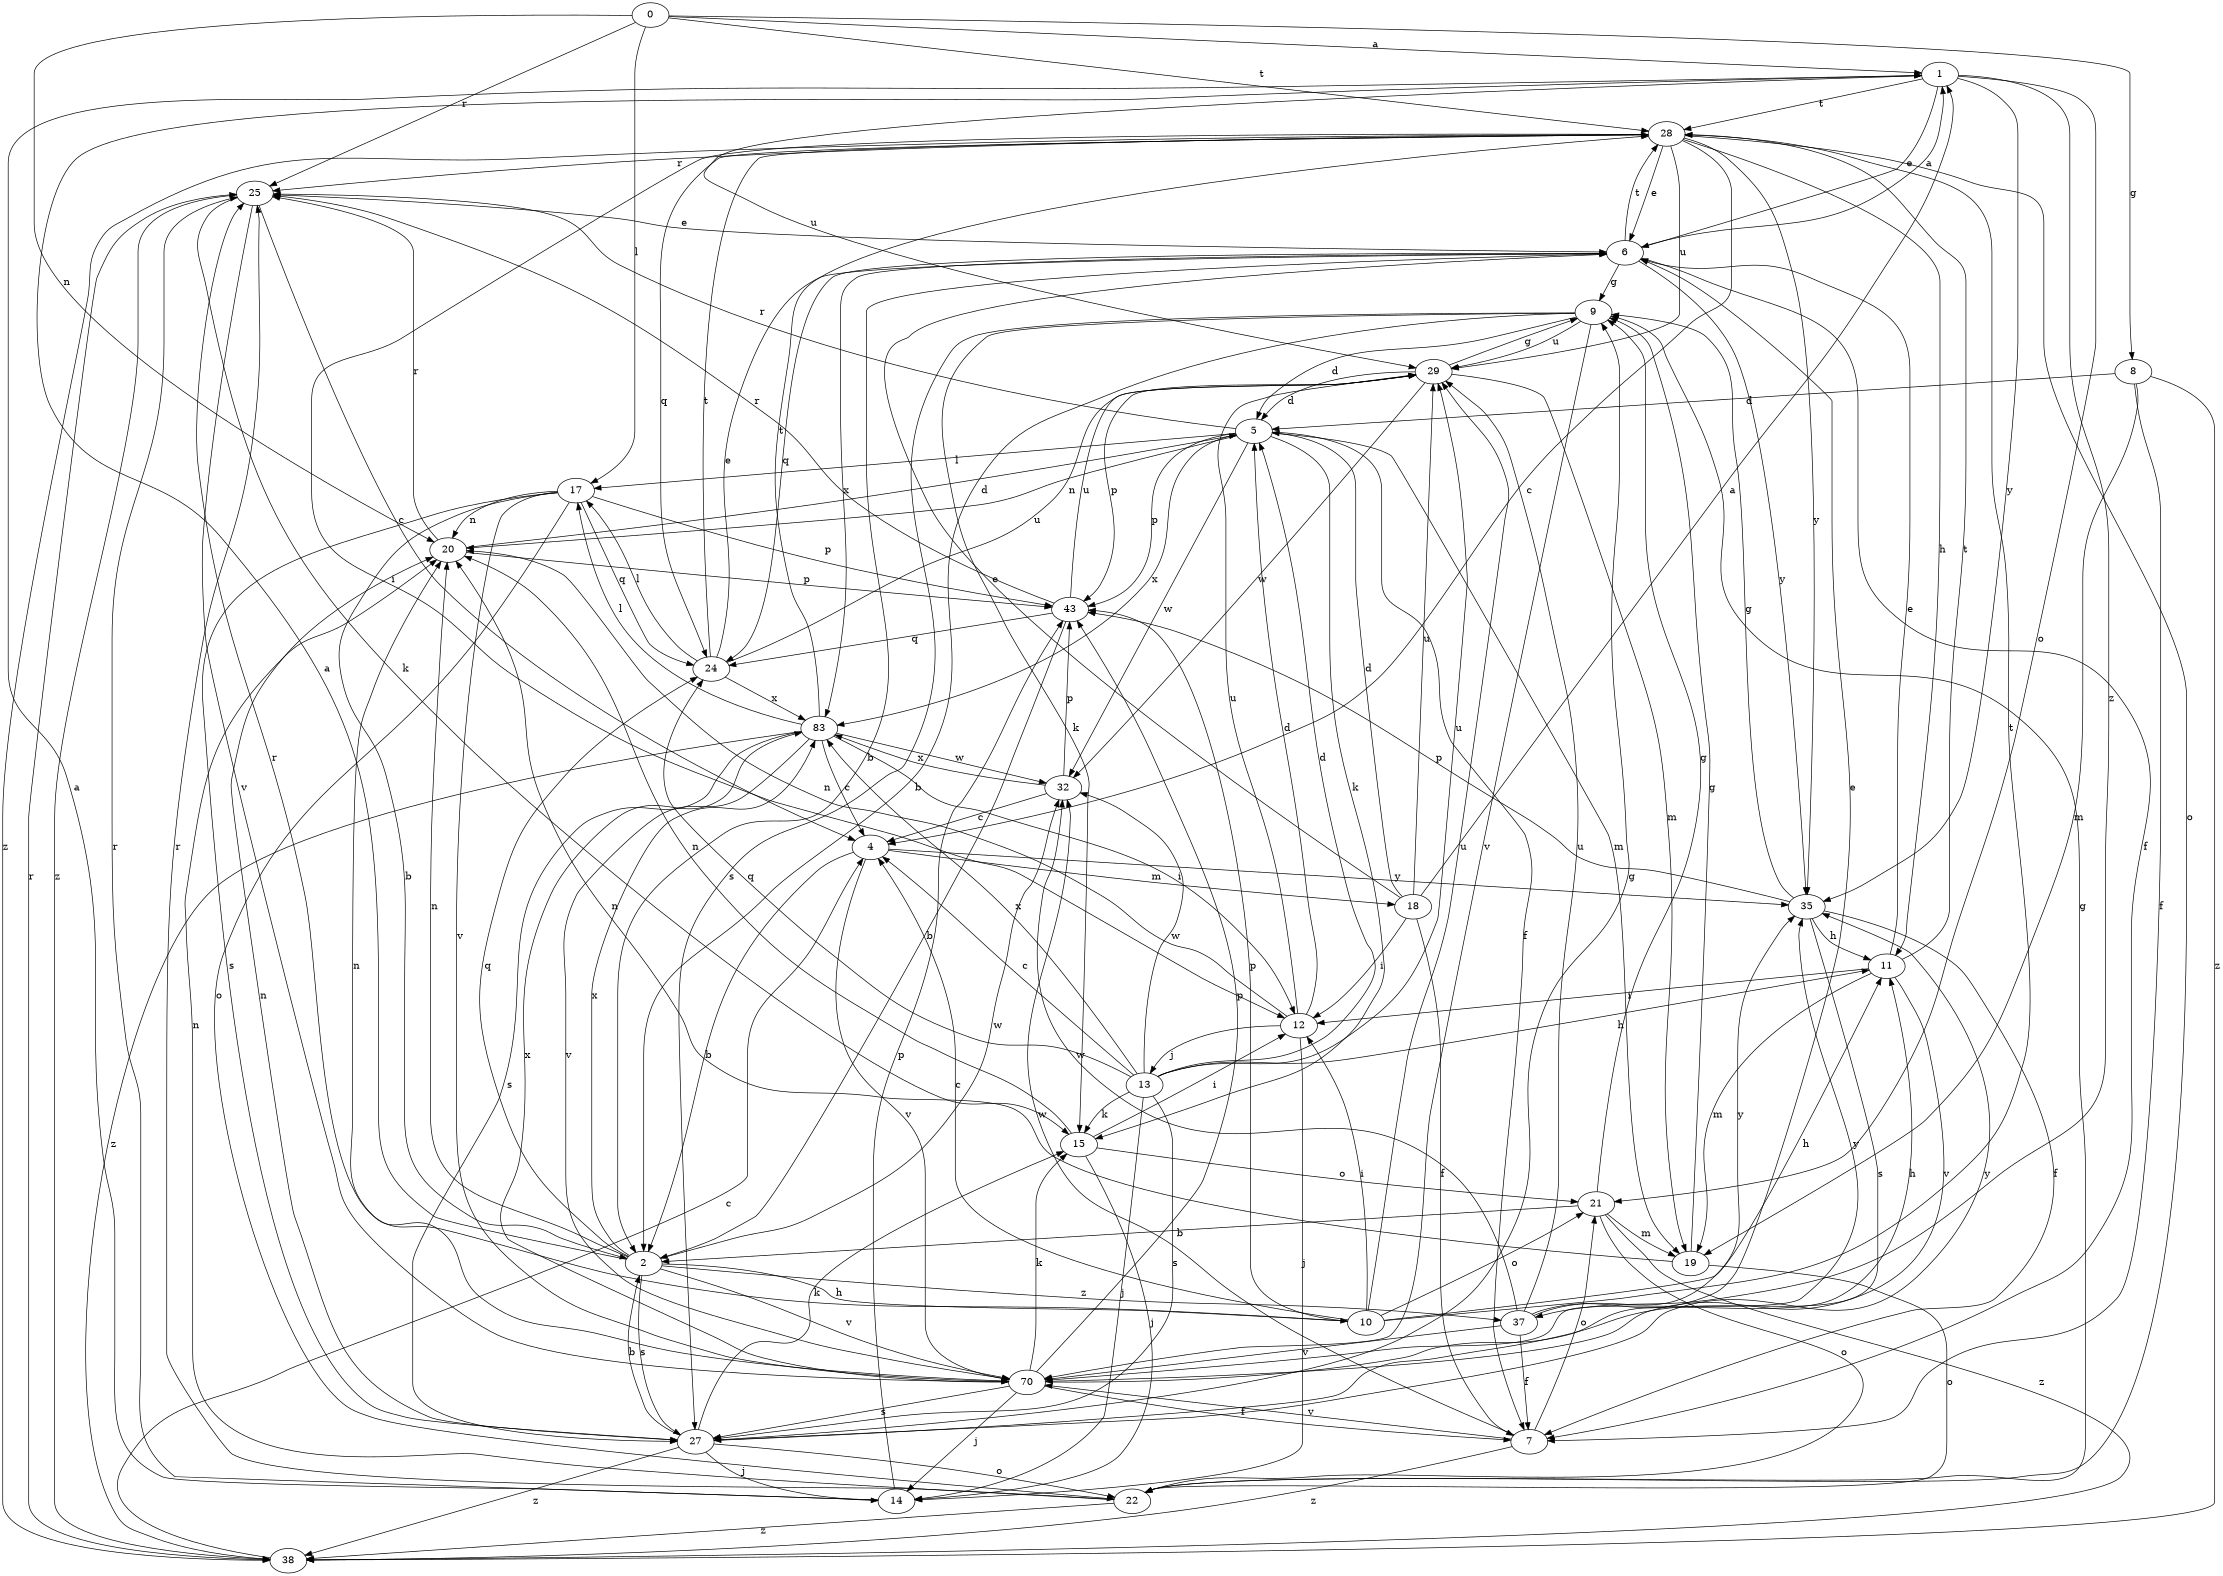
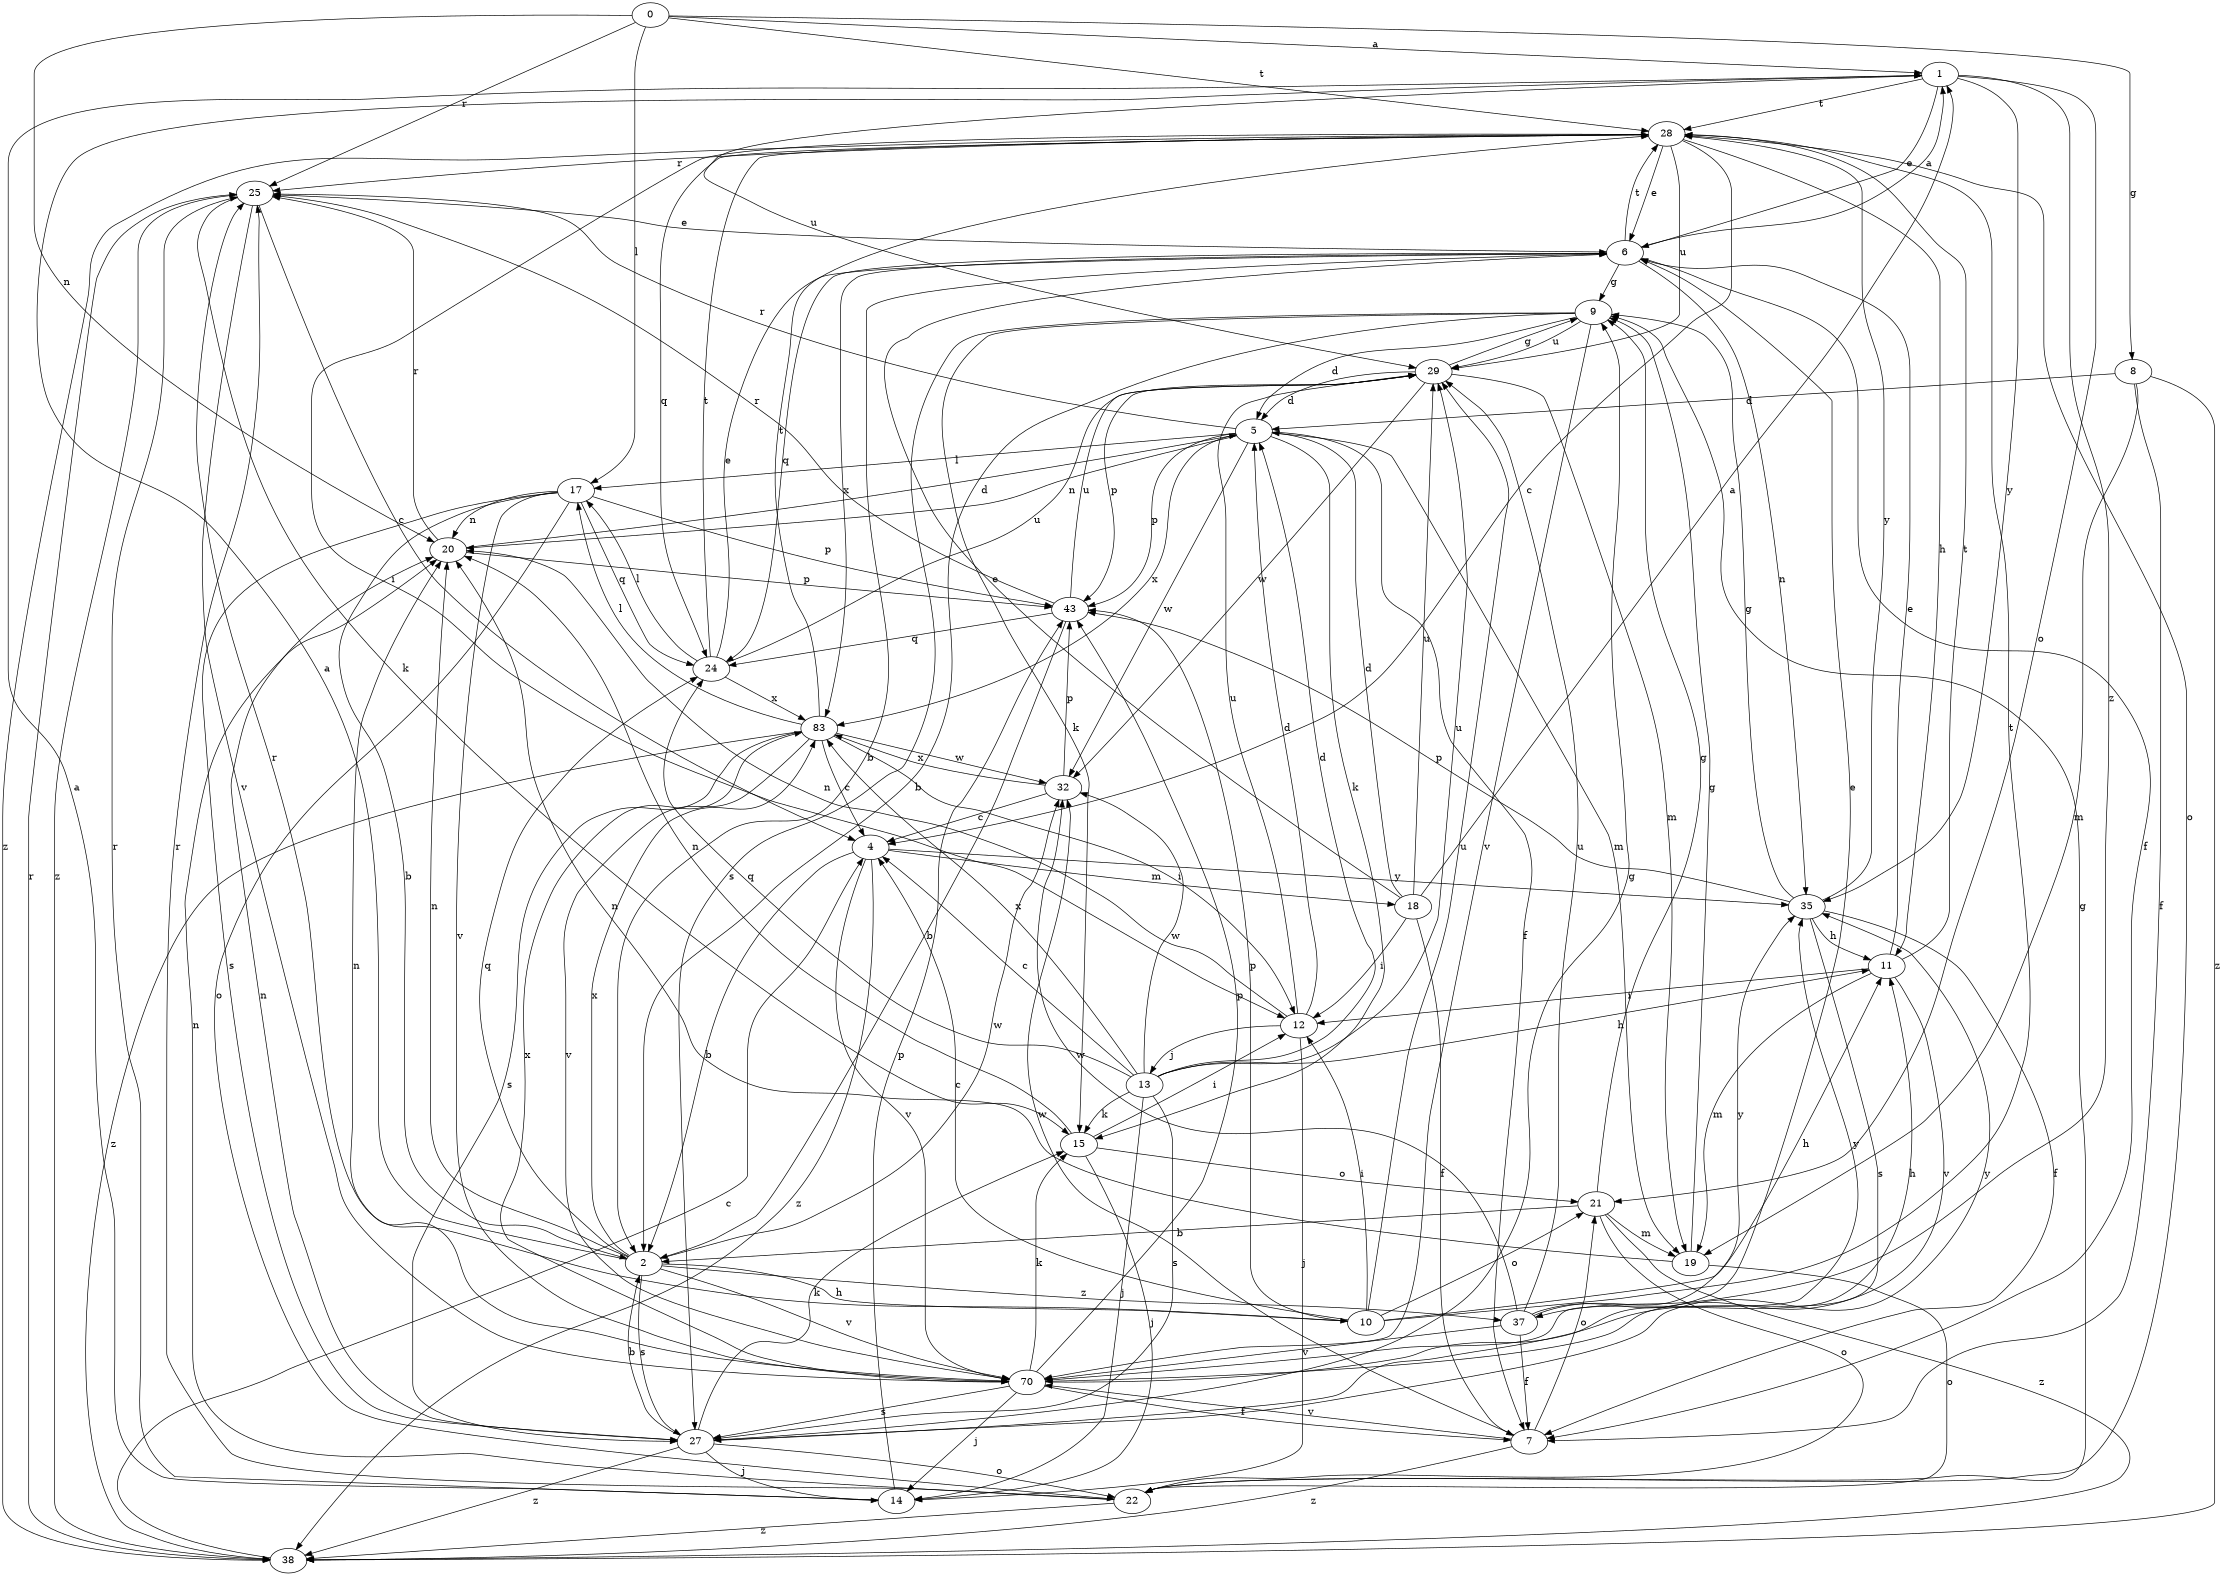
(1813, 488) -> (1884, 464)
(1782, 580) -> (1782, 580)
none -> (733, 1251)
